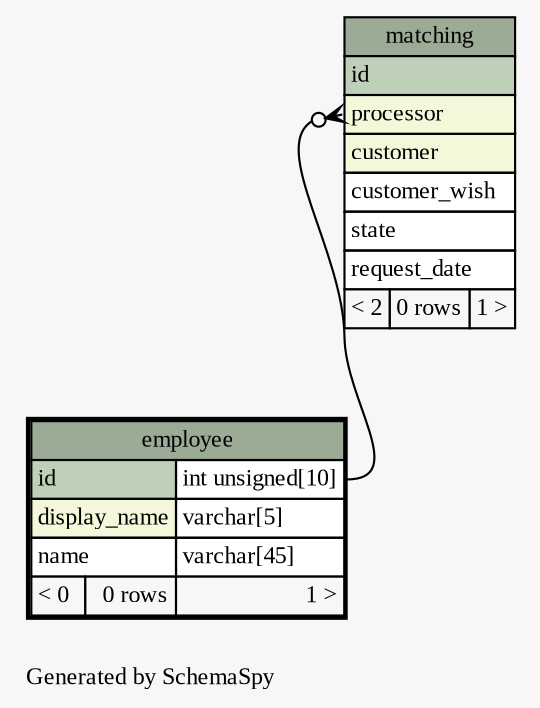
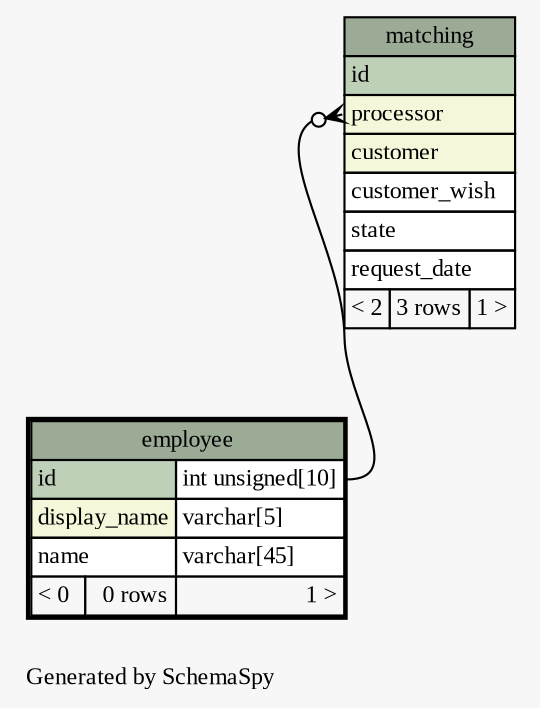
(430, 308) -> (430, 308)
